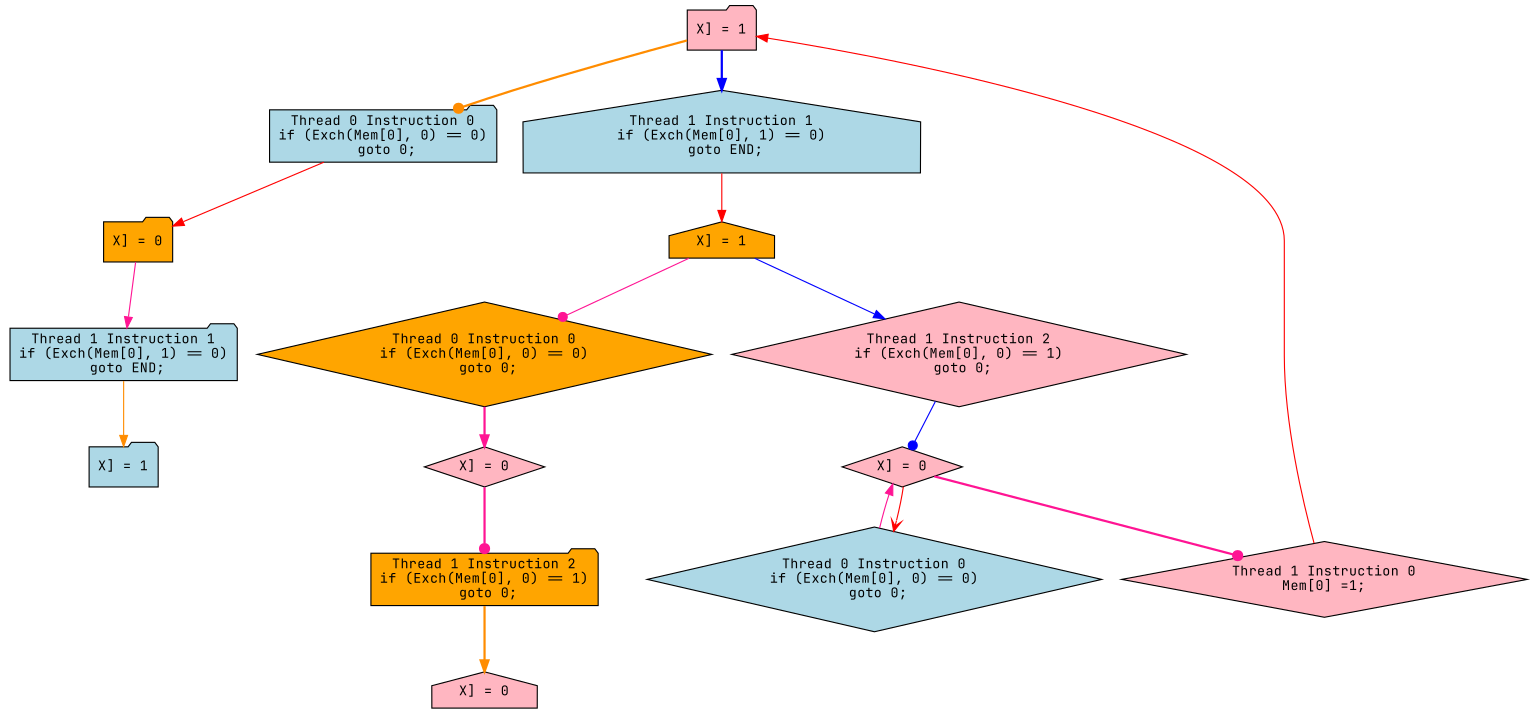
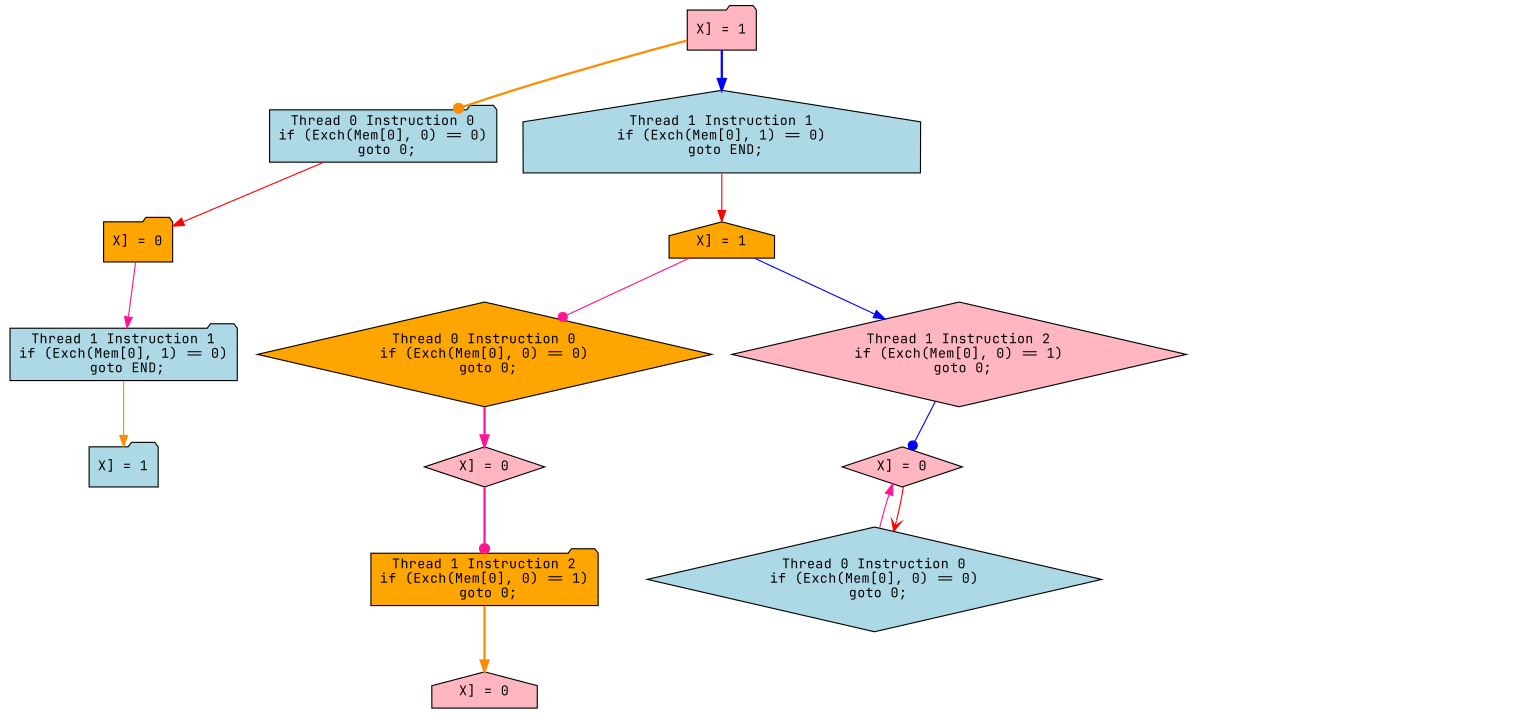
(1324, 579) -> none
